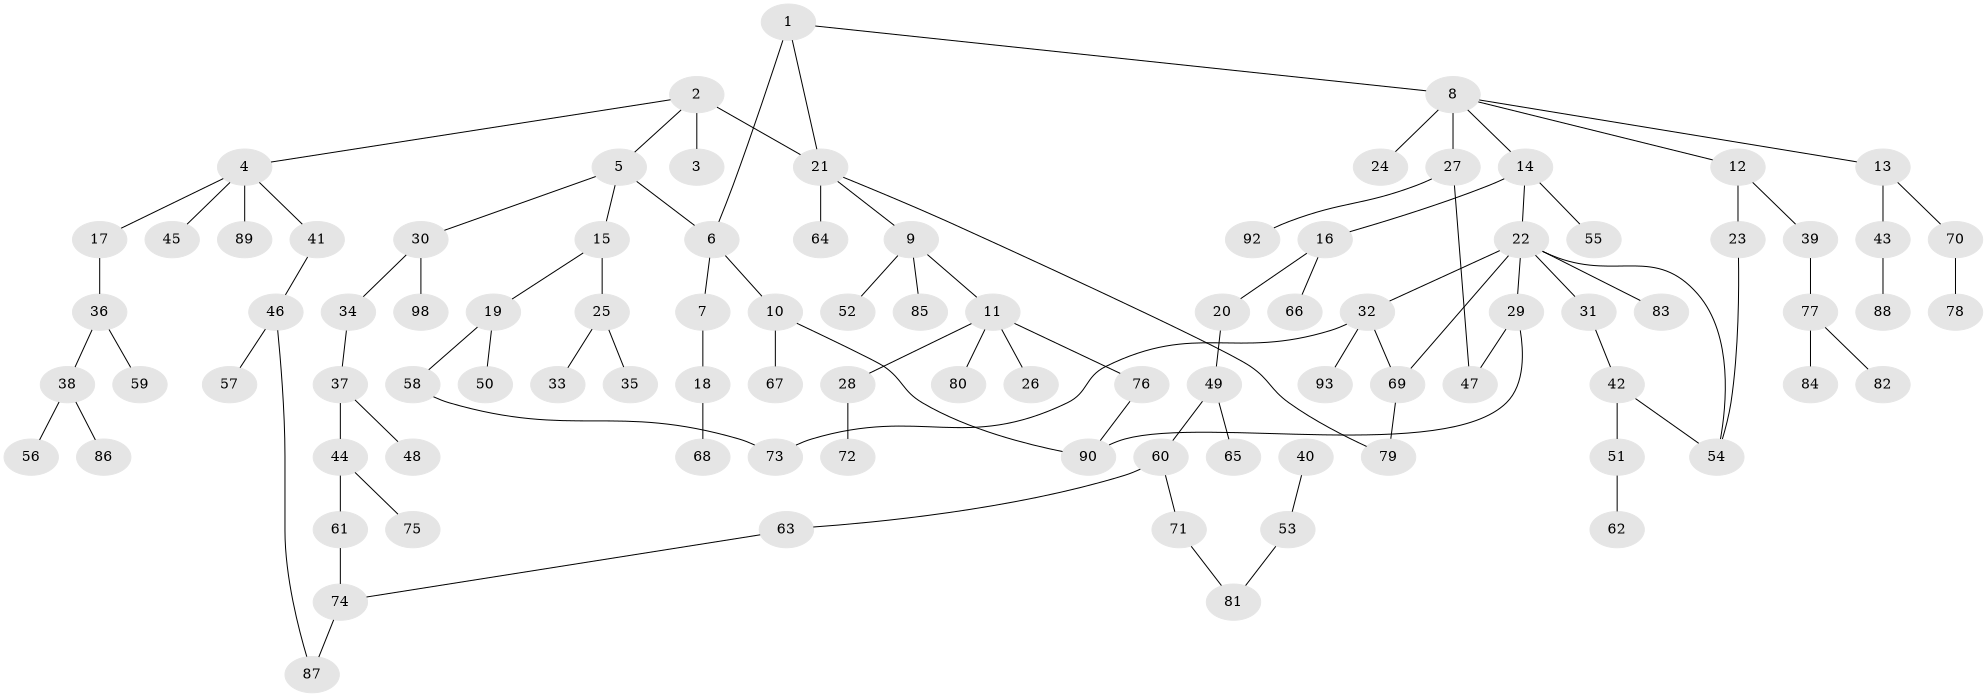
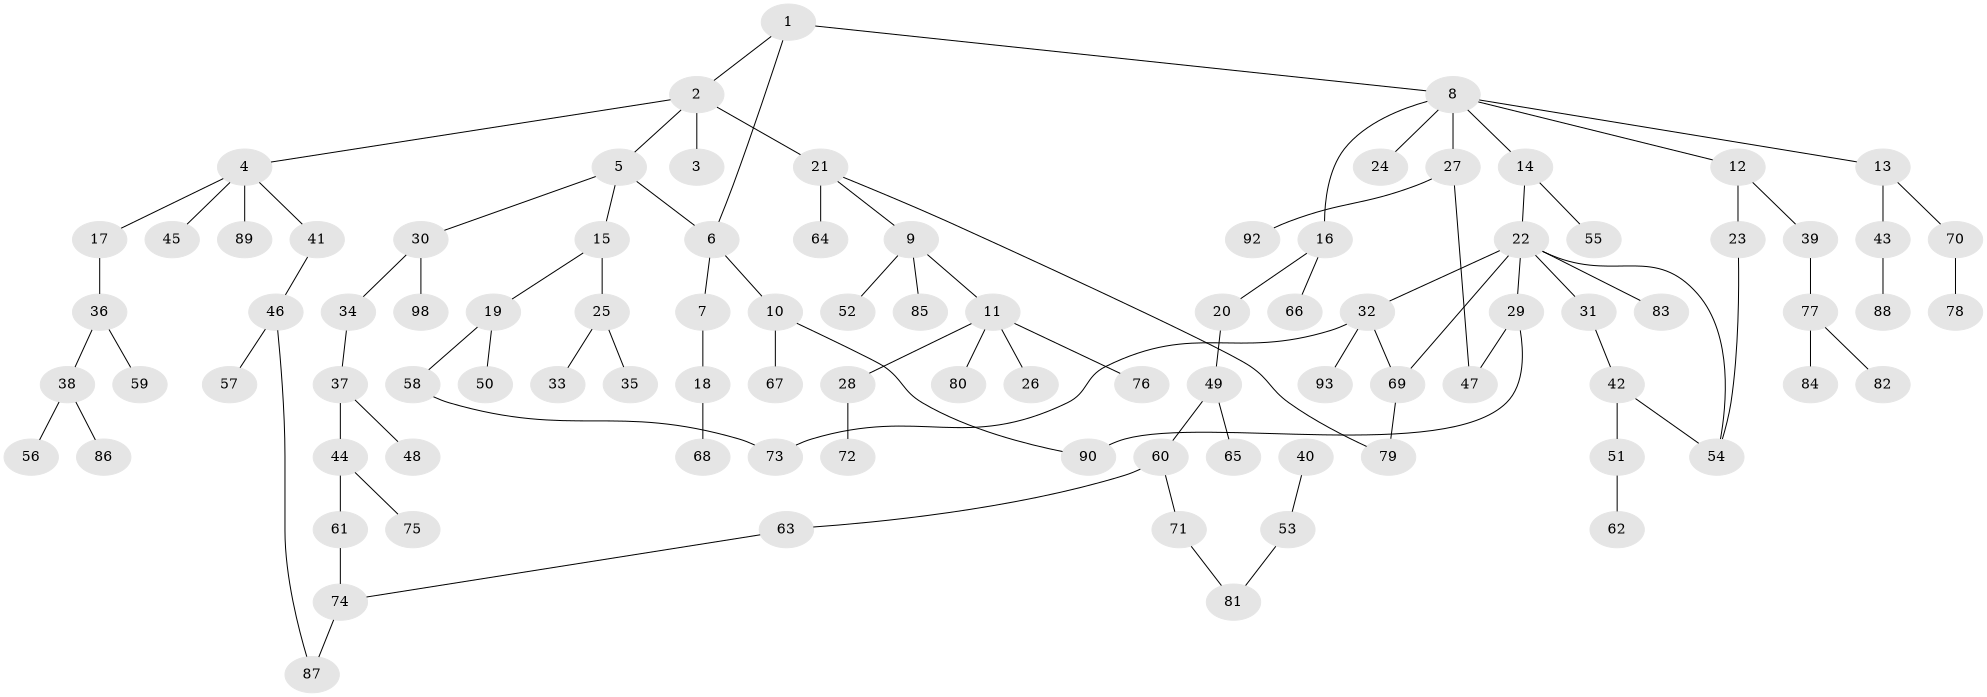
(805, 95) -> (743, 58)
(1428, 207) -> (1351, 141)
(1115, 421) -> none
